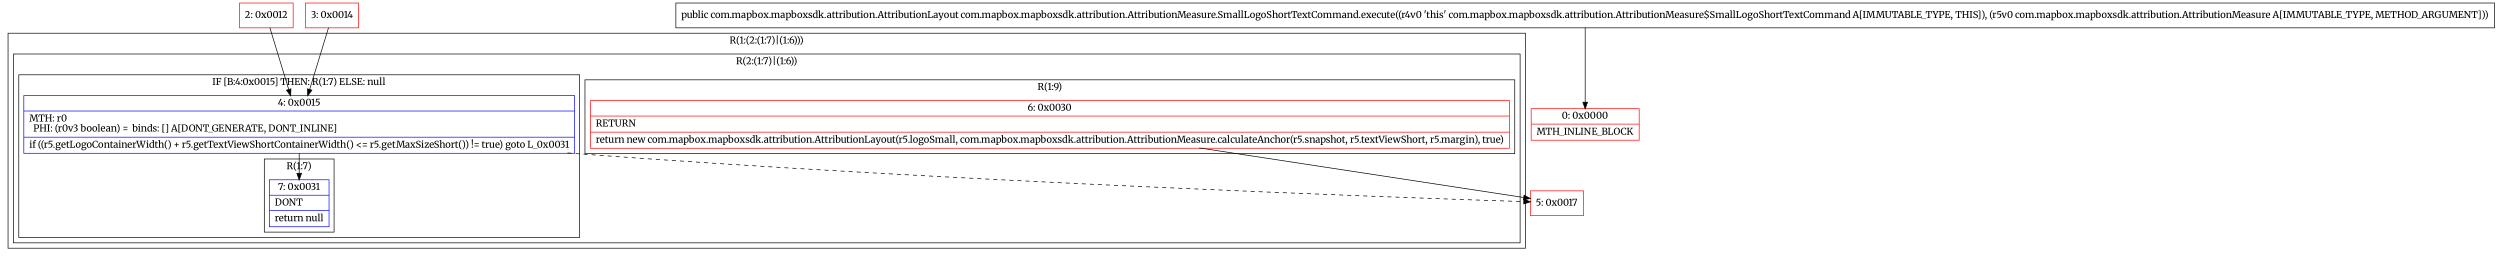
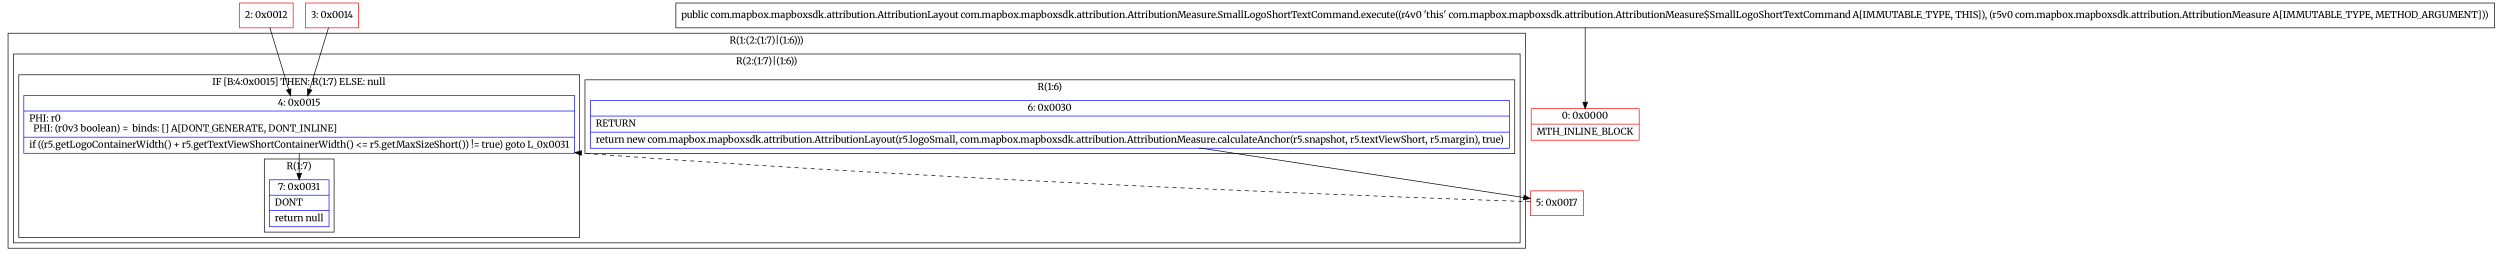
(1050, 88) -> (1050, 88)
(49, 119) -> (46, 119)
(1050, 124) -> (1050, 124)
(1045, 182) -> (1056, 182)
